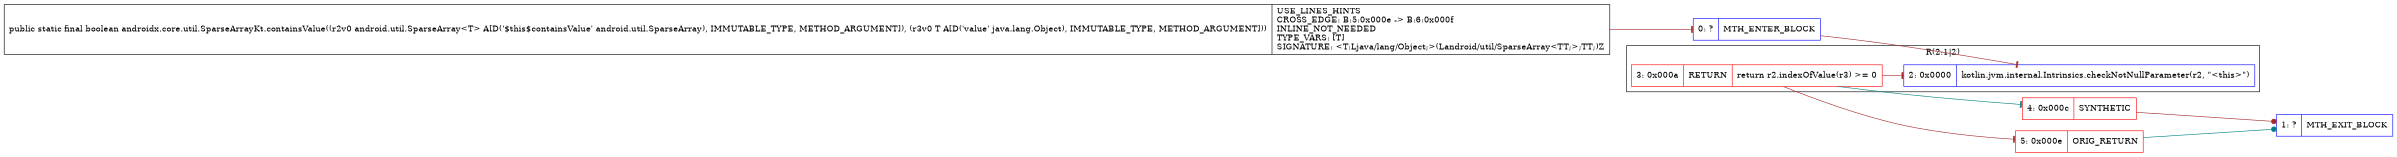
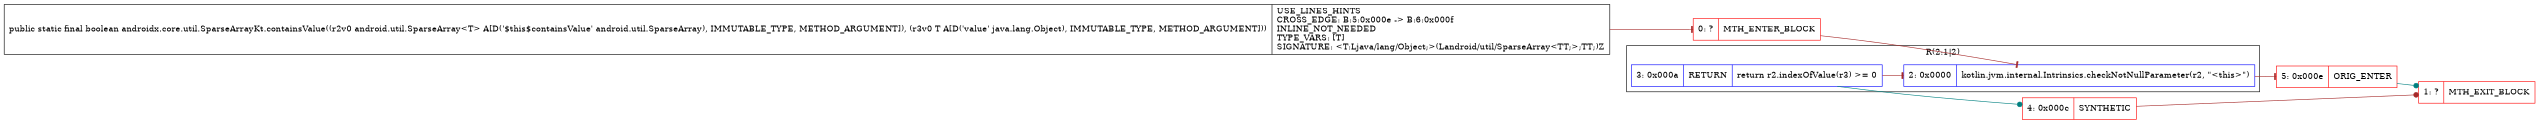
(1757, 29) -> (1757, 29)
(1757, 76) -> (1757, 76)
(1928, 97) -> (1927, 97)
(1895, 123) -> (2264, 76)
(2335, 125) -> (2477, 92)
(2105, 141) -> (2363, 77)
